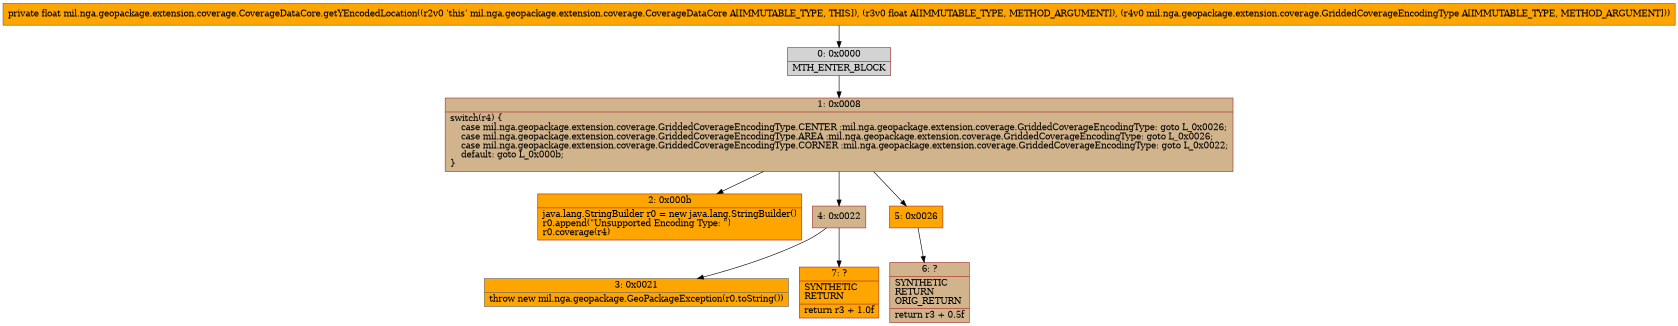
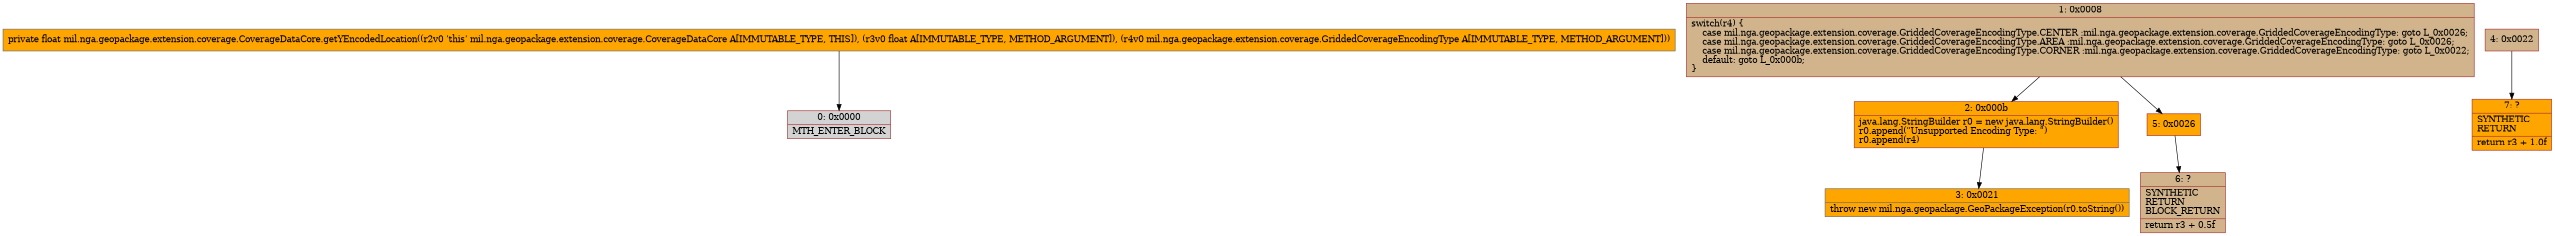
(839, 84) -> none
(839, 186) -> none
(577, 233) -> (1889, 141)
(767, 257) -> (1981, 165)
(928, 301) -> (2183, 212)
